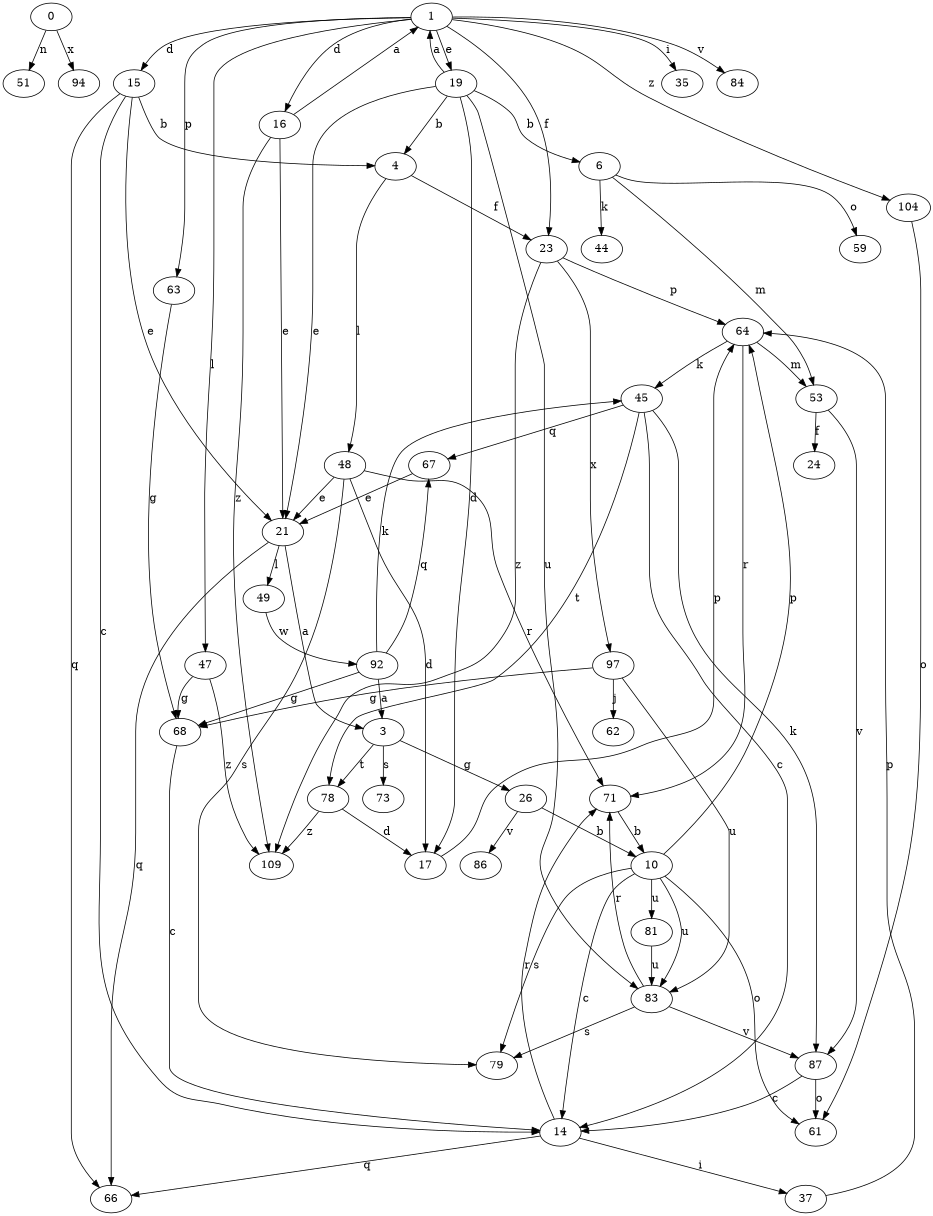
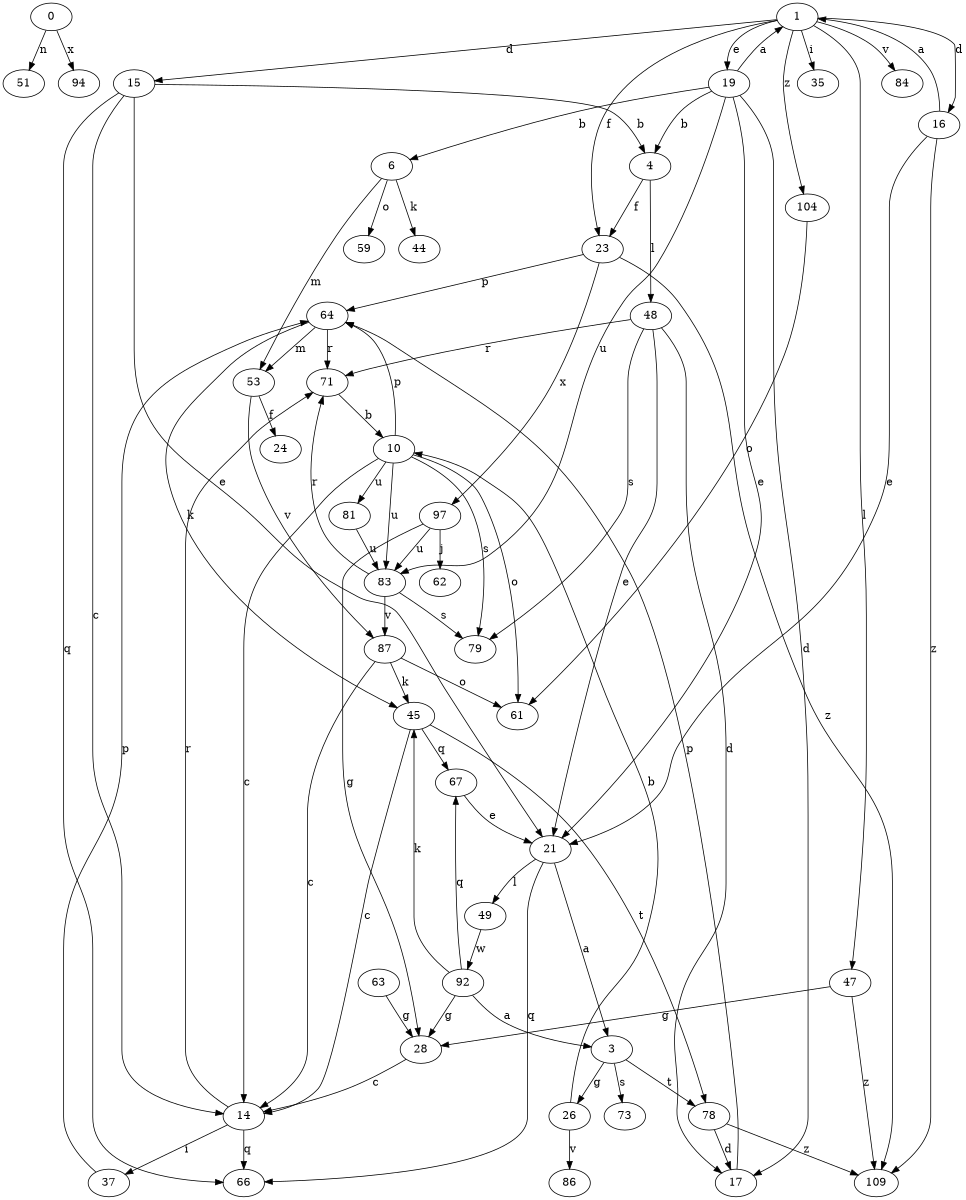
(195, 51) -> none
(765, 716) -> (398, 679)
(180, 732) -> (421, 1050)
